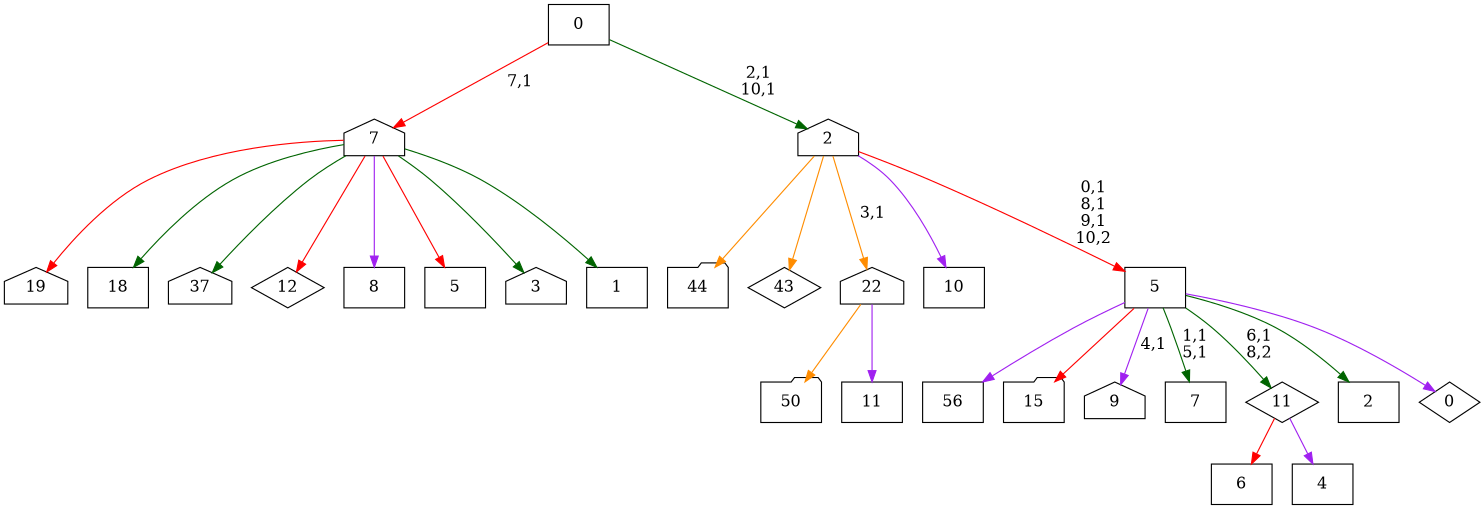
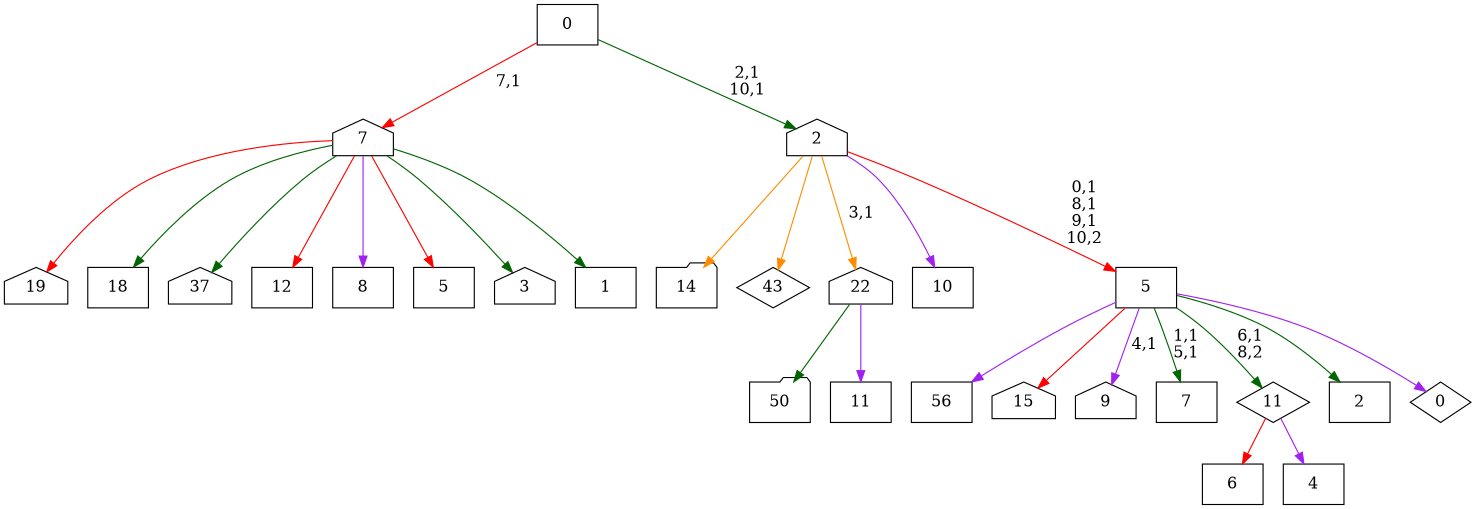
(288, 288) -> (282, 288)
(698, 288) -> (687, 288)
(836, 338) -> (825, 338)
(1034, 402) -> (1024, 402)
